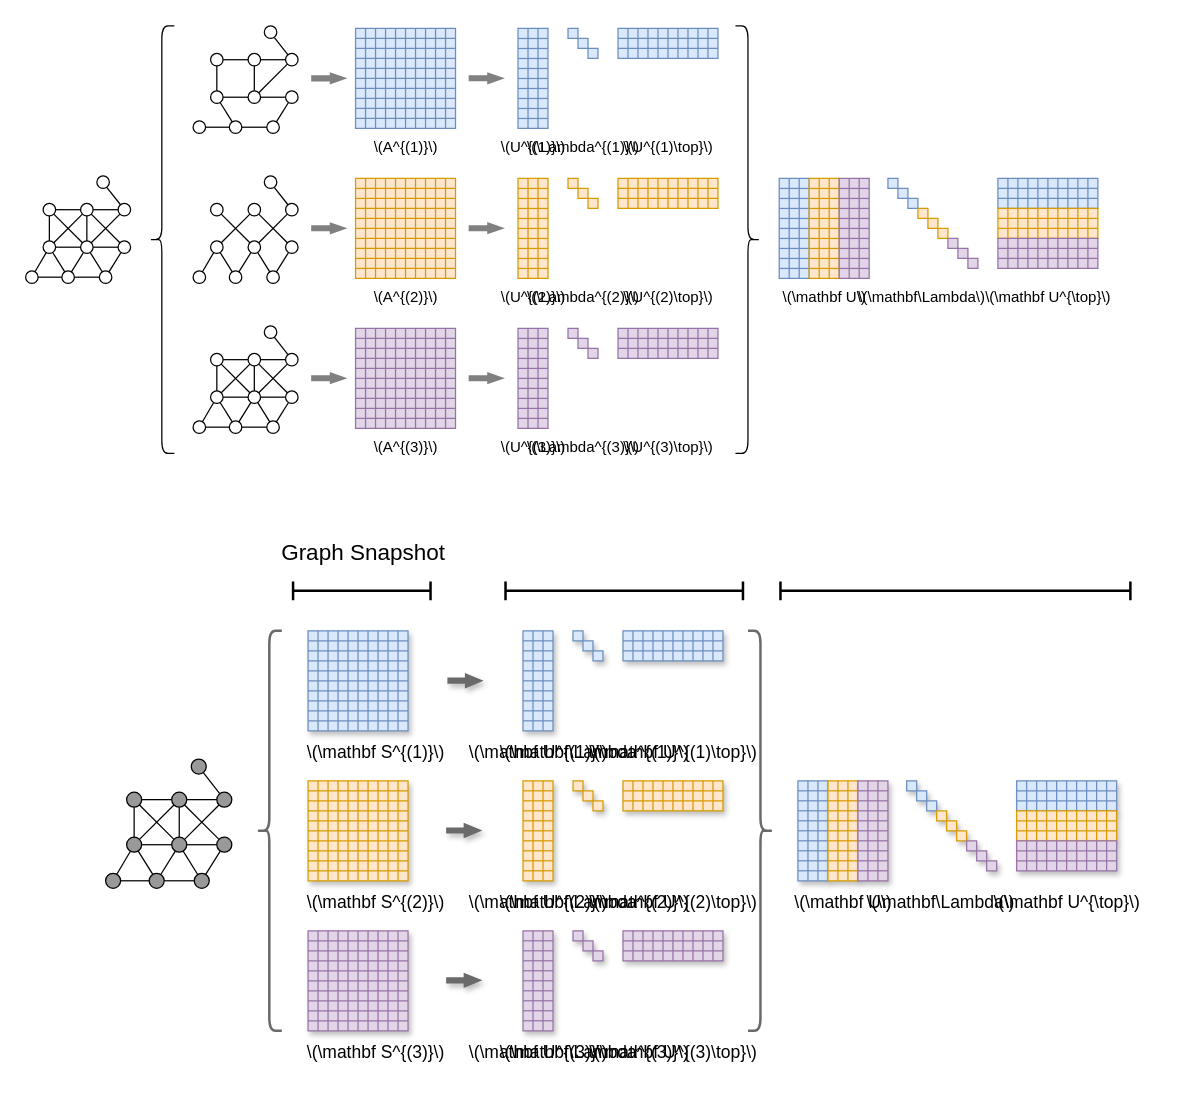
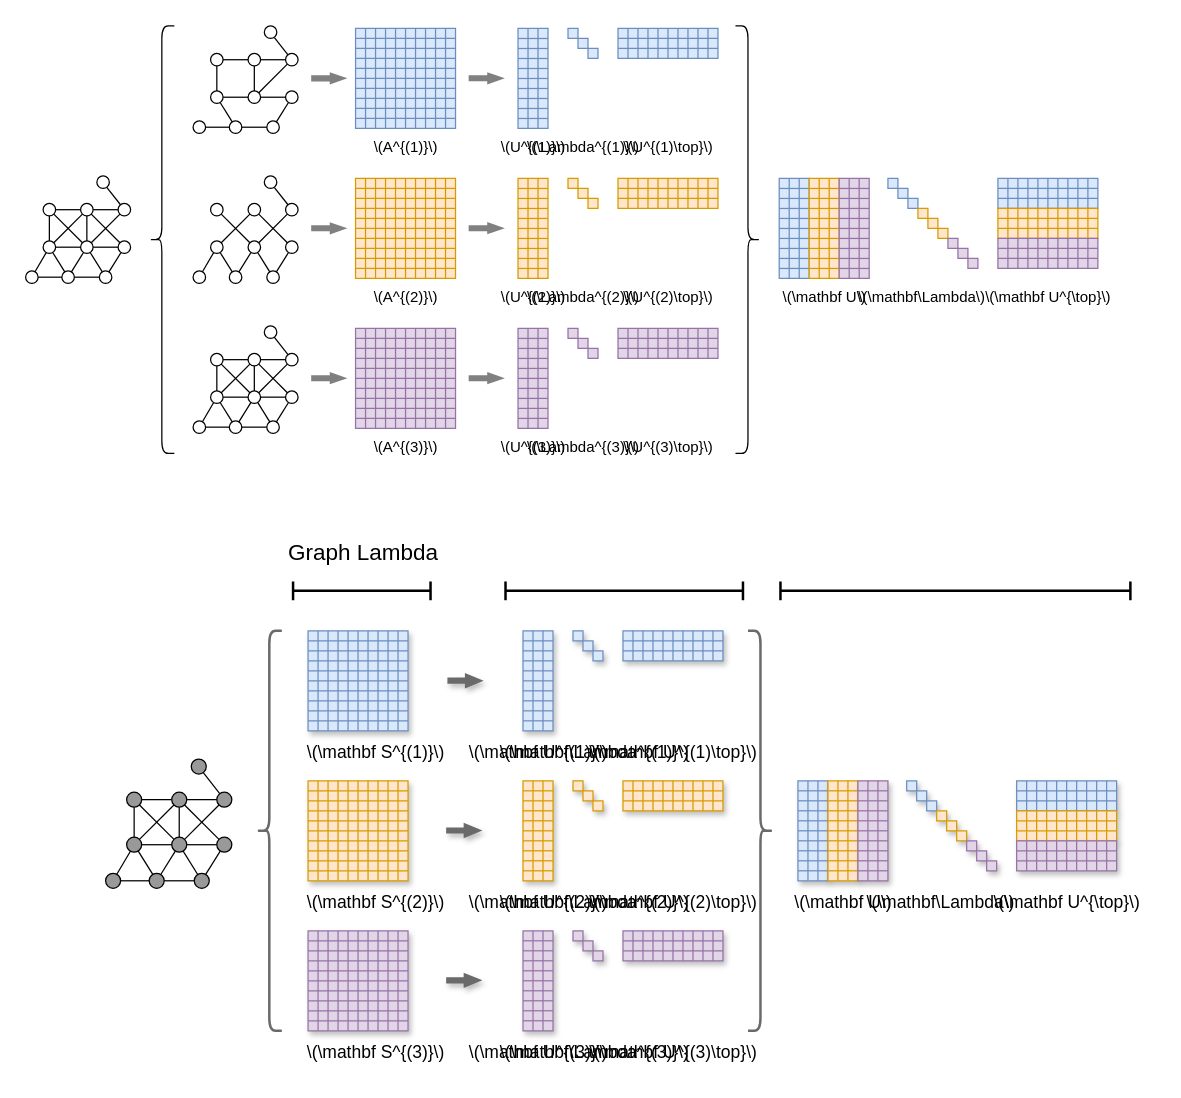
(364, 553) -> (364, 553)
